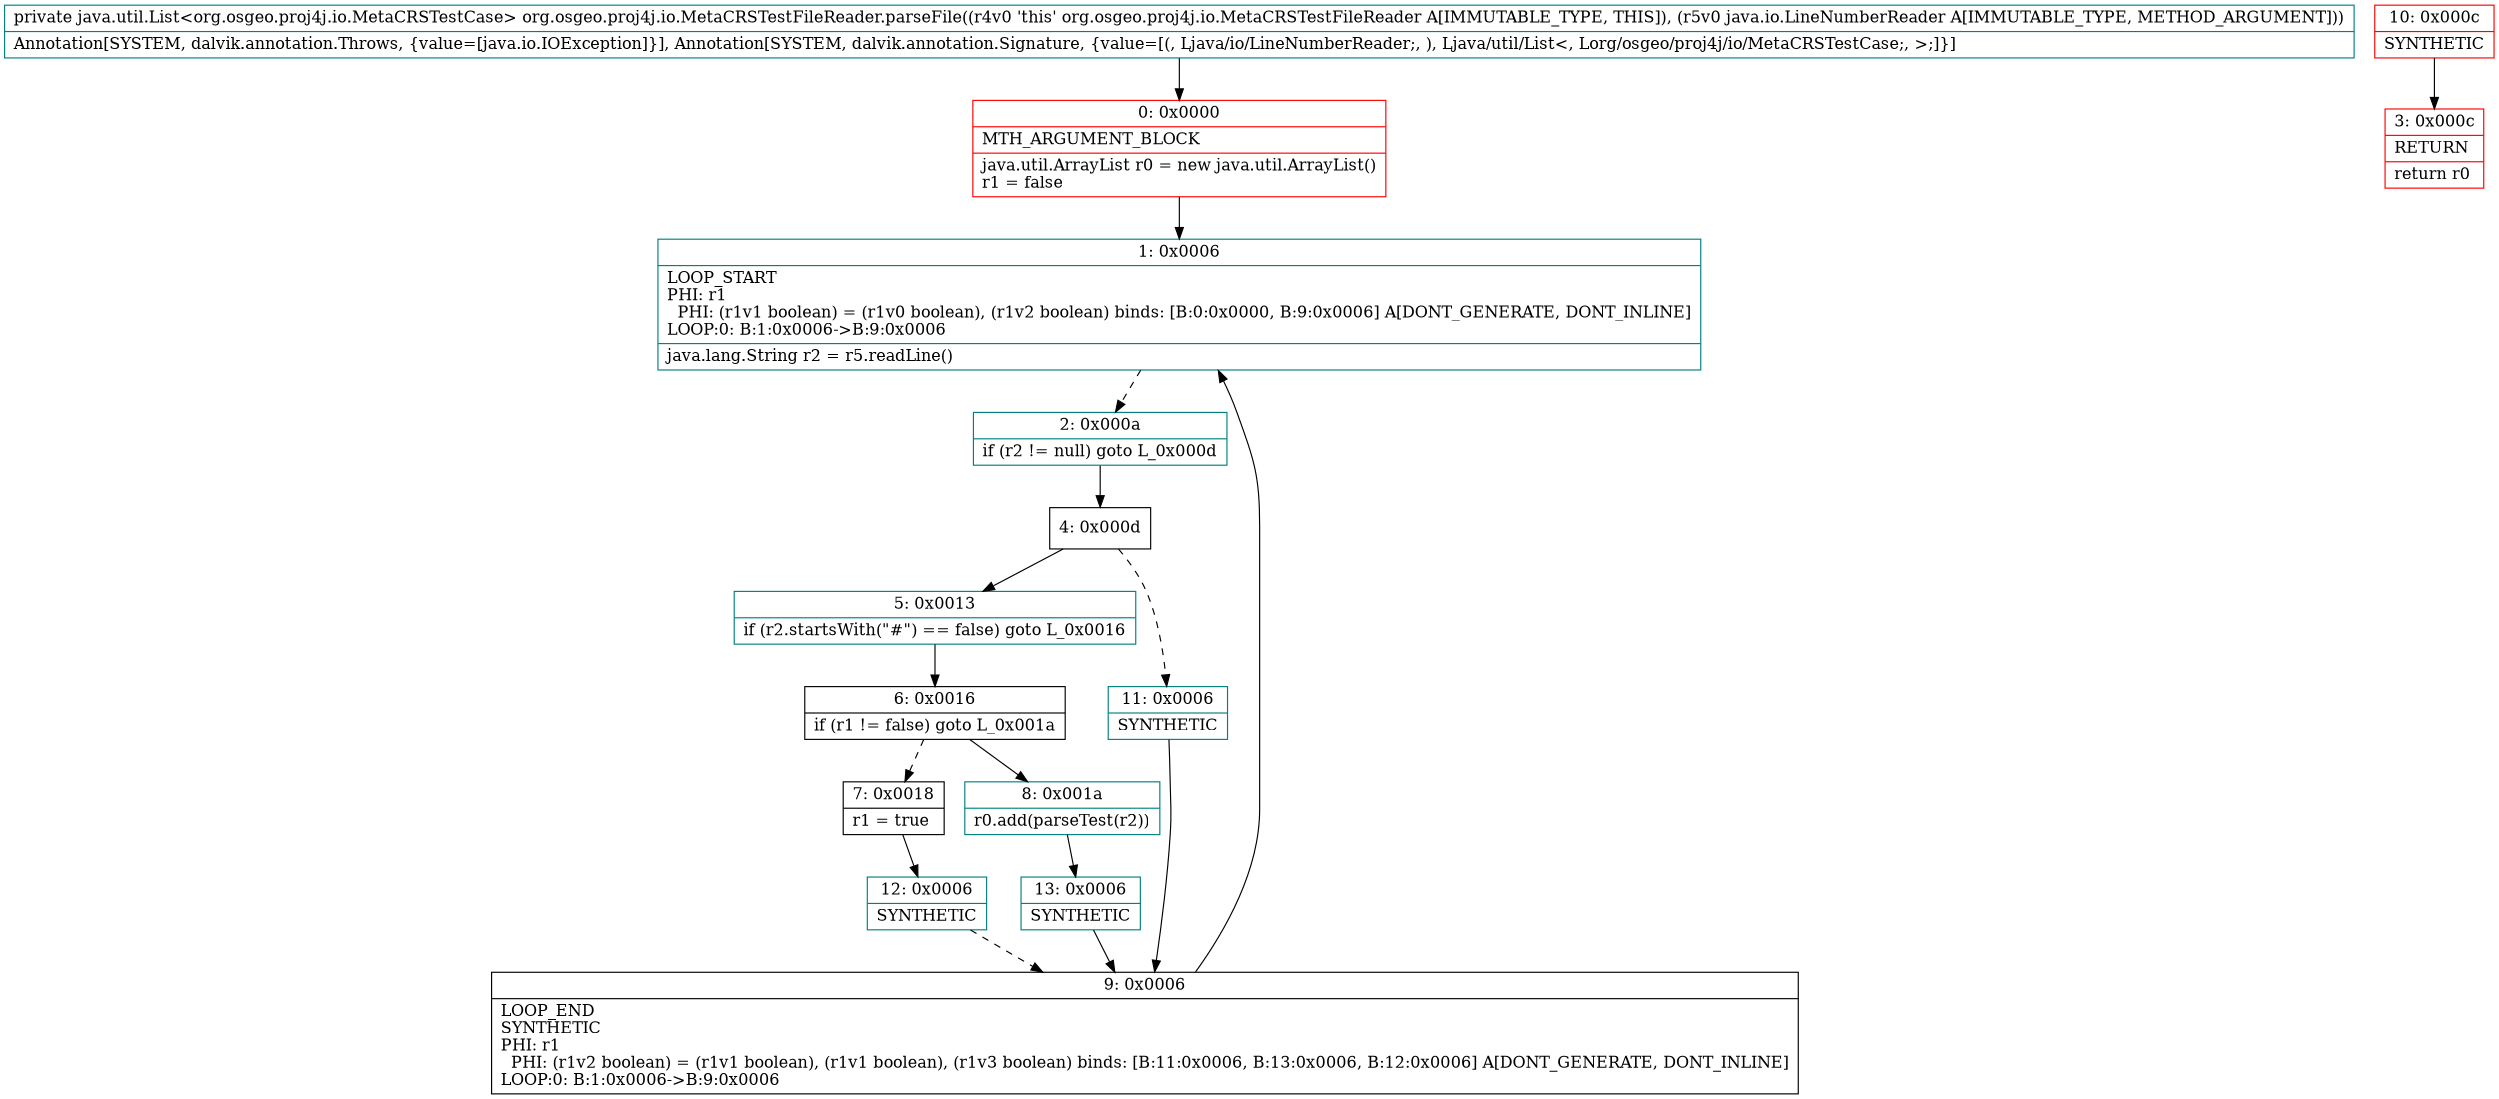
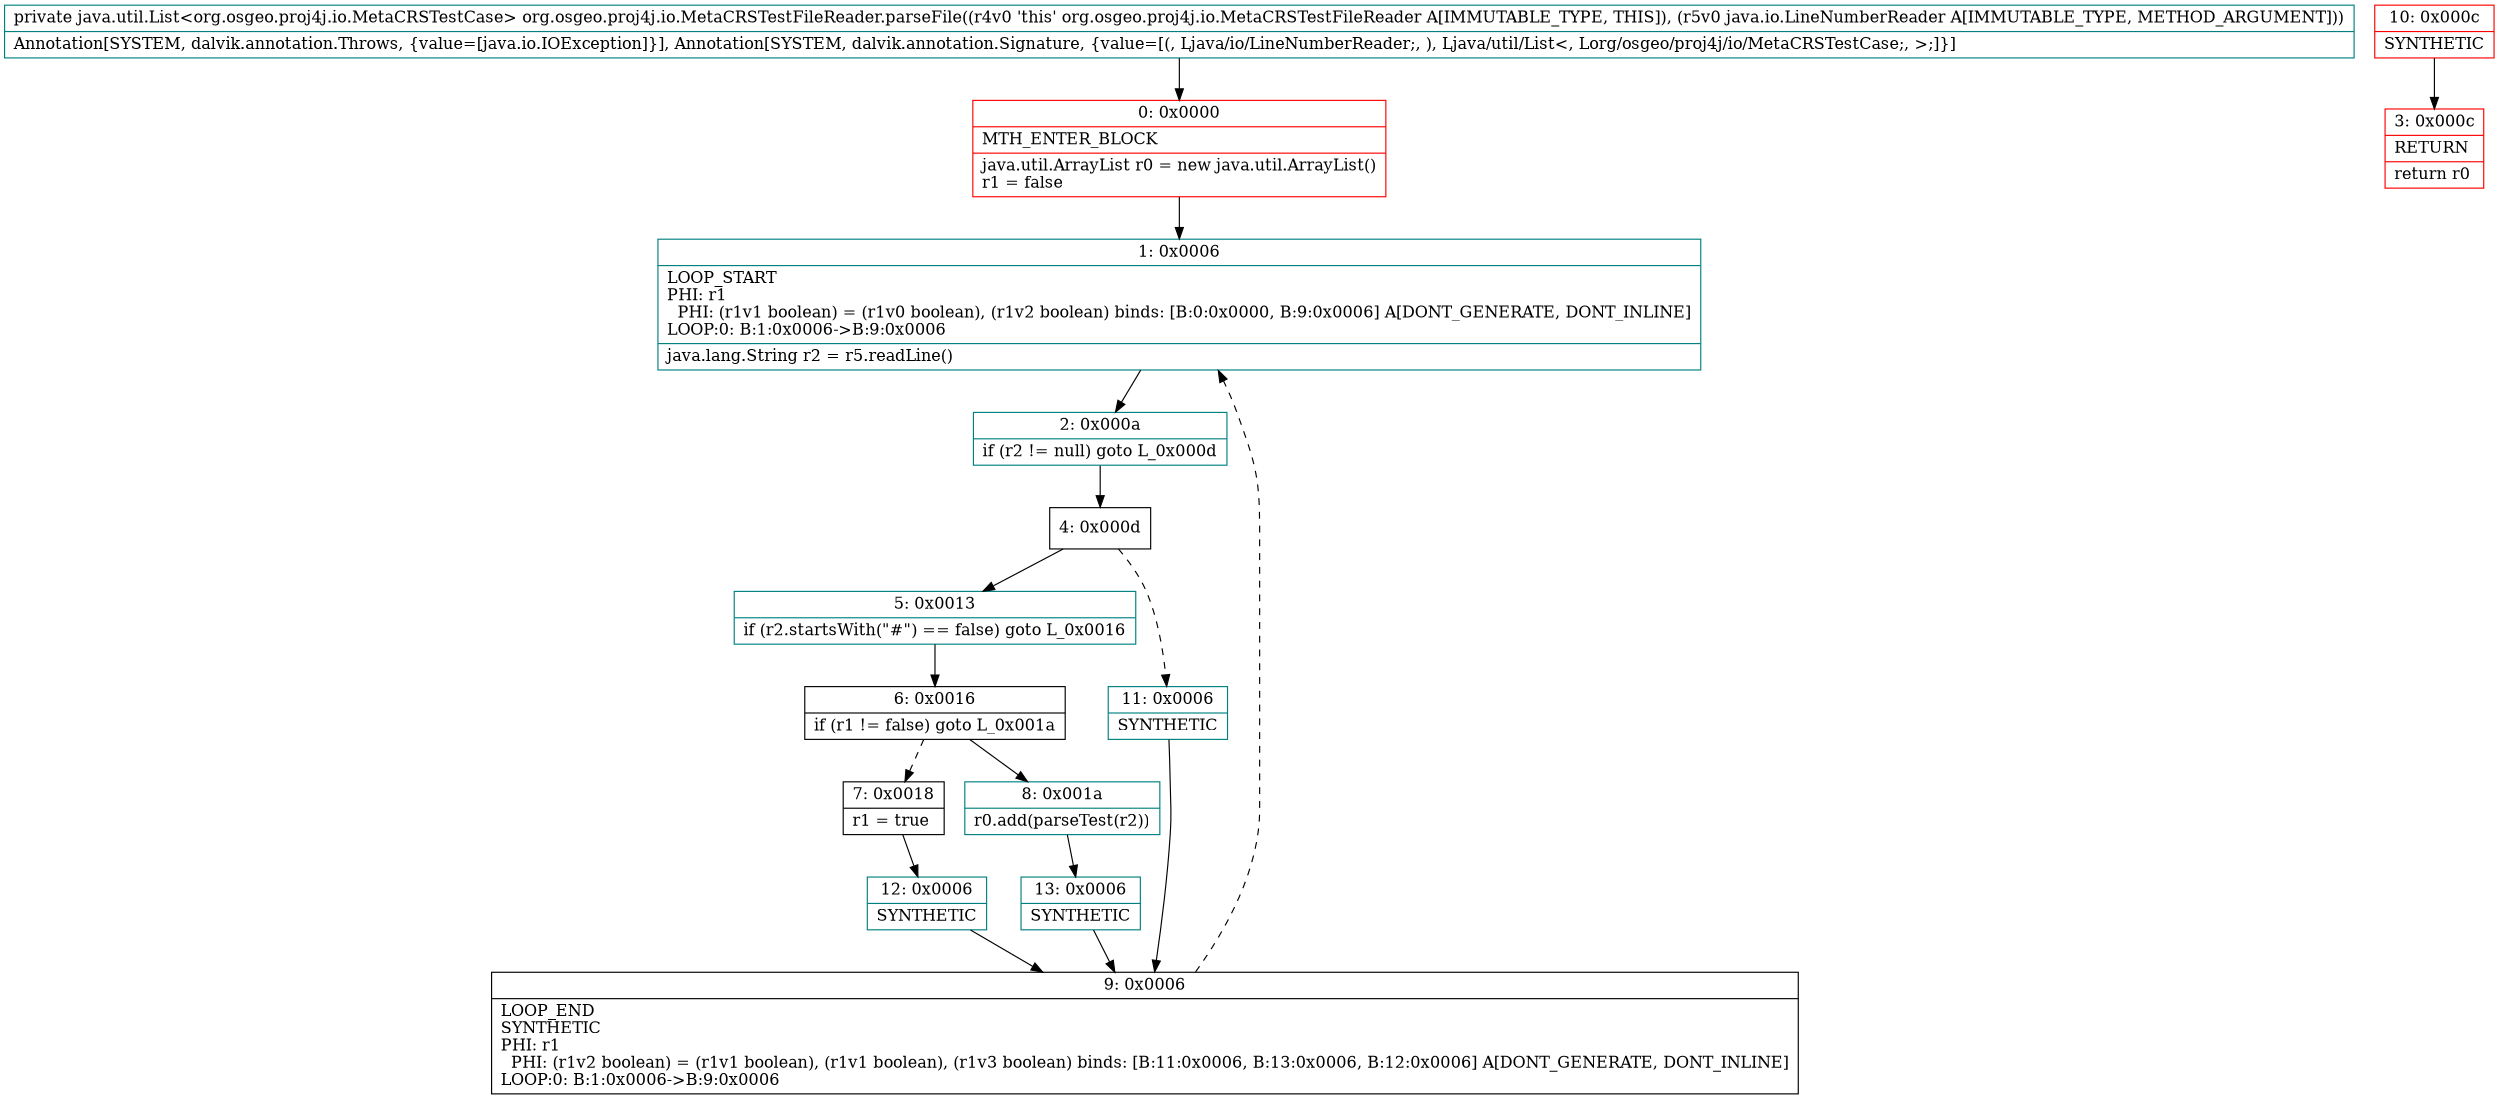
(1091, 139) -> (1070, 139)
(1131, 386) -> (1131, 386)
(1260, 681) -> (1260, 681)
(1002, 948) -> (1002, 948)
